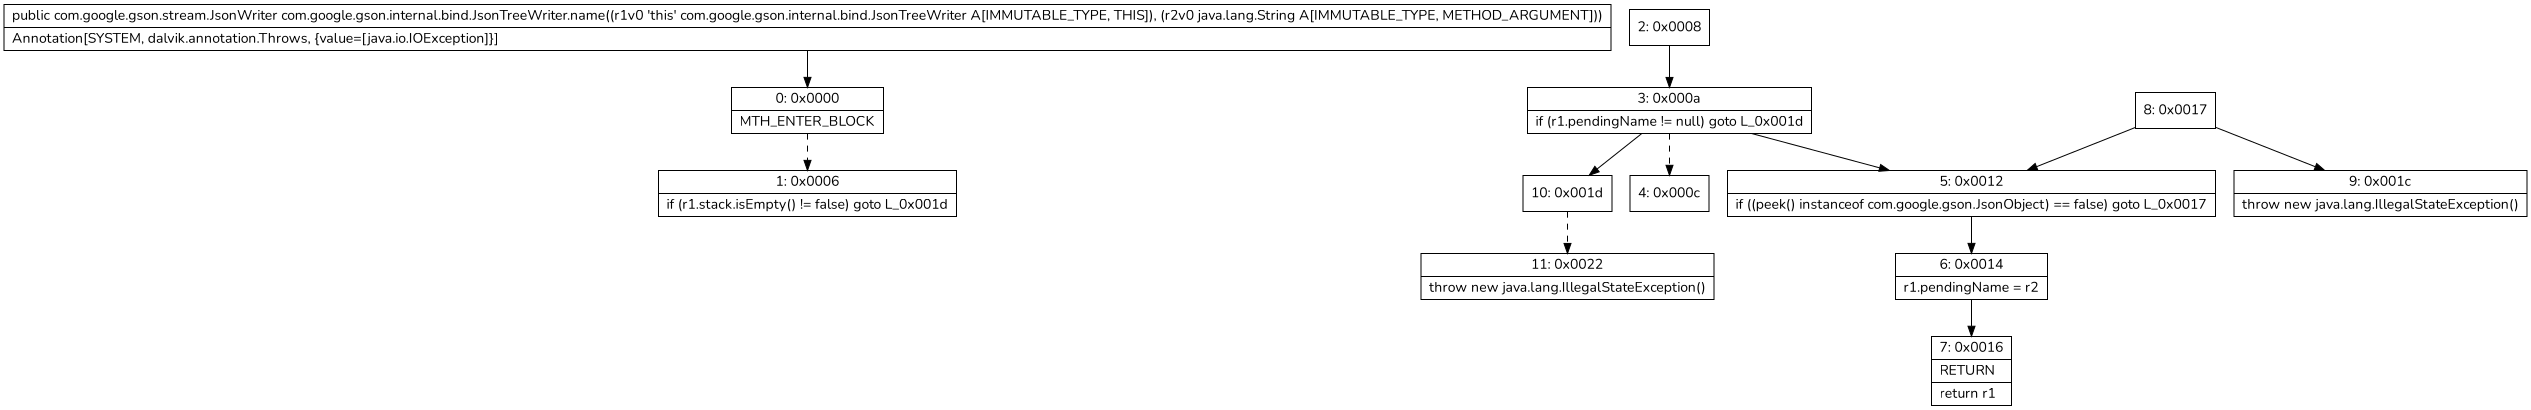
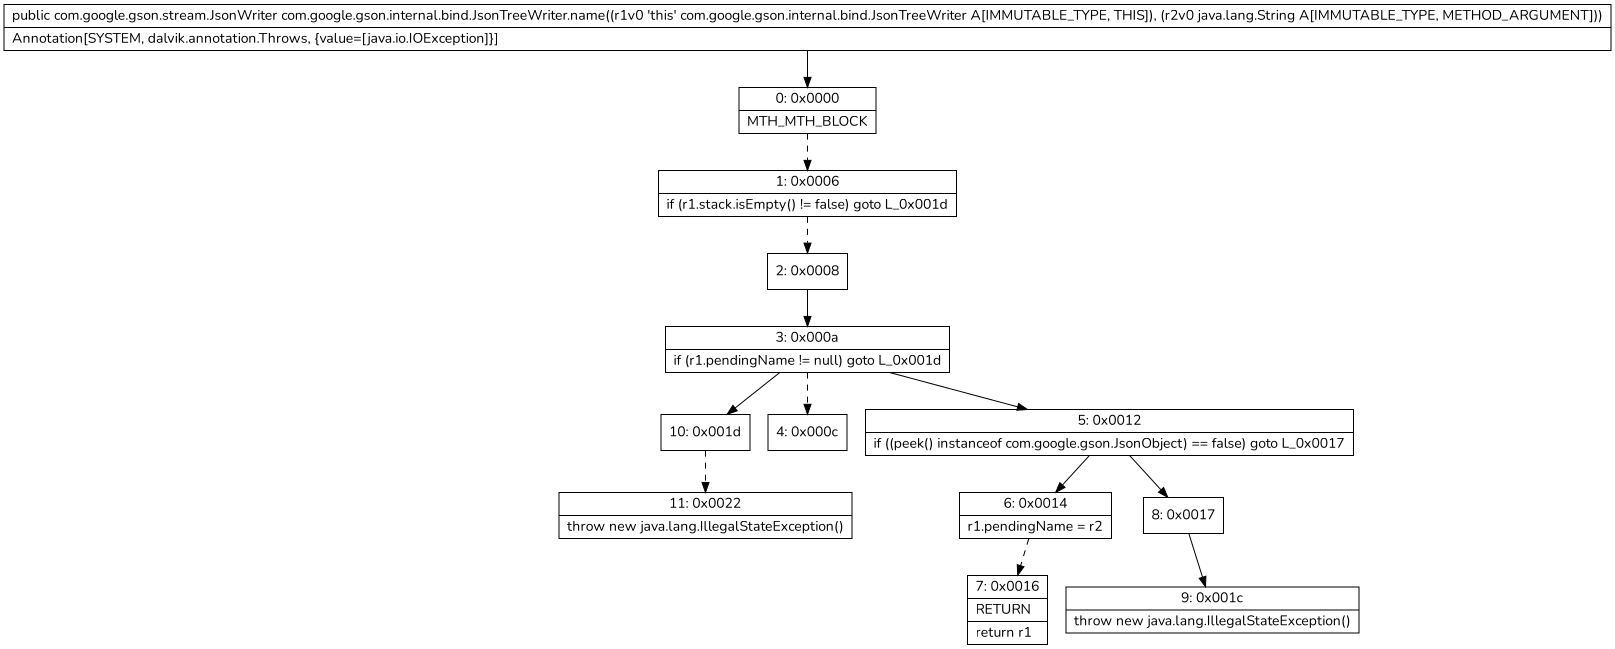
(808, 122) -> (808, 122)
(2086, 147) -> (1145, 473)
none -> (808, 230)
(1972, 313) -> (1025, 552)
